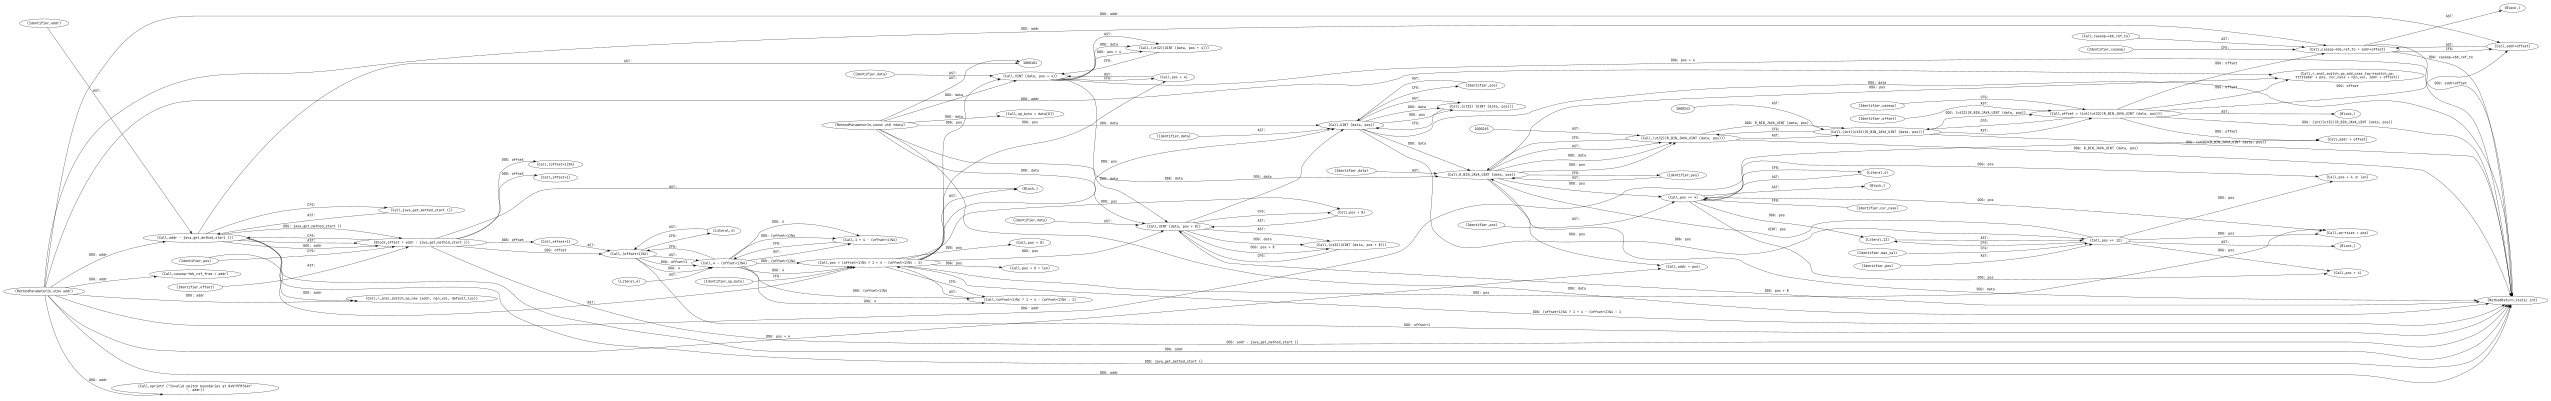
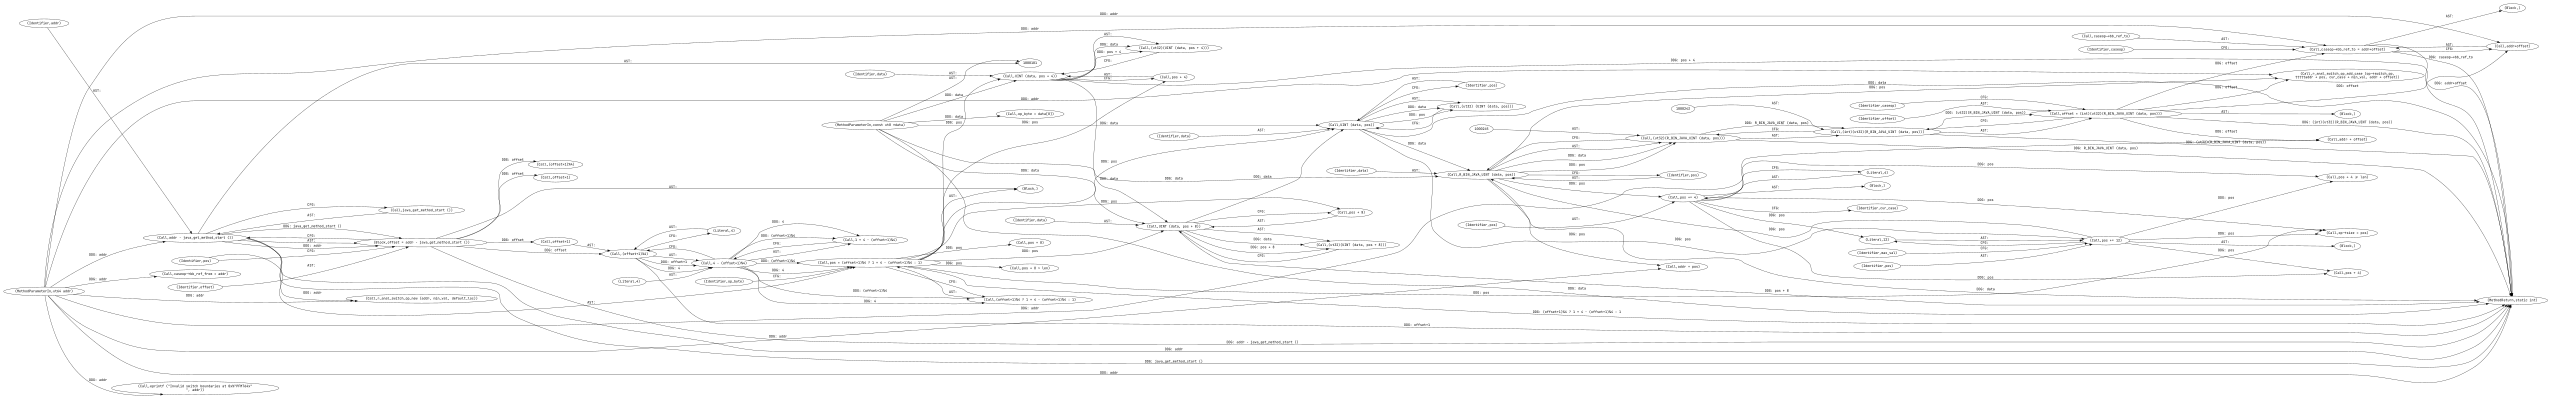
(1777, 204) -> (1772, 212)
(1777, 229) -> (1777, 229)
(778, 337) -> (778, 337)
